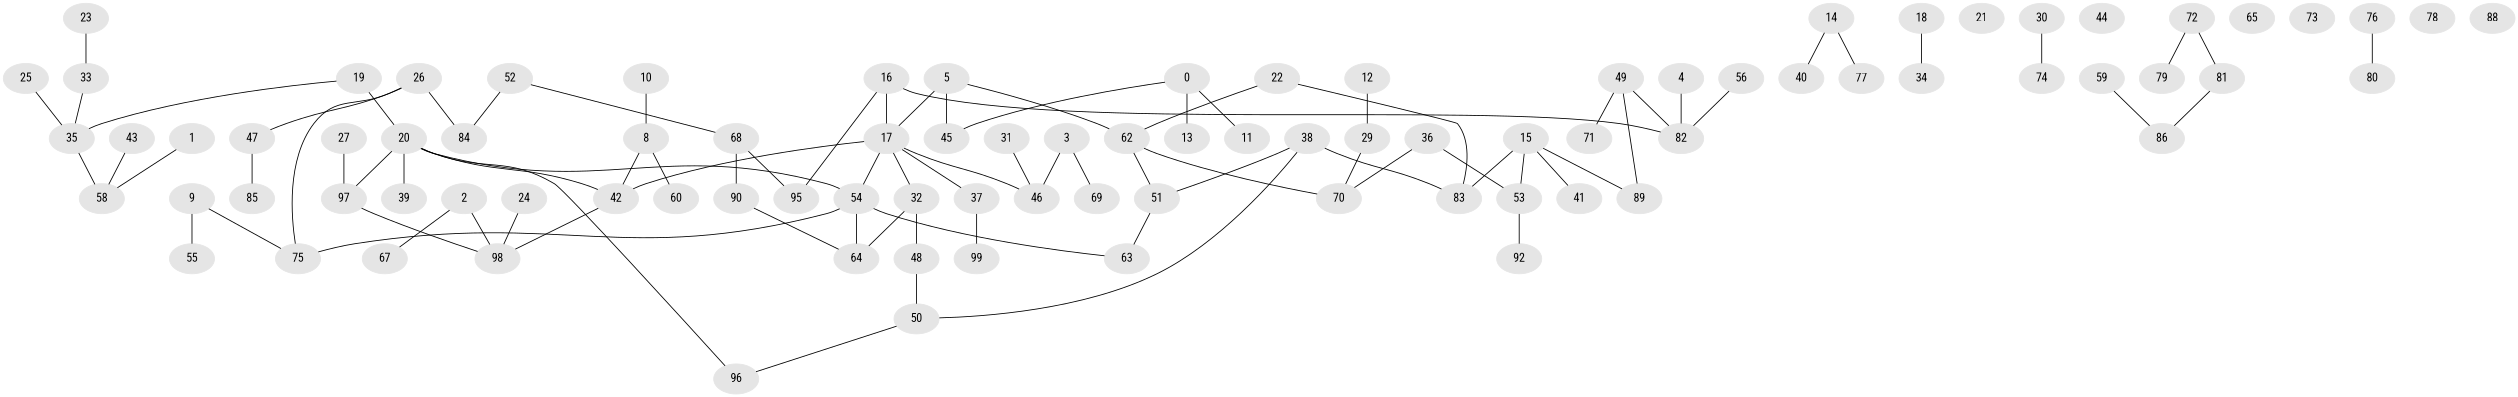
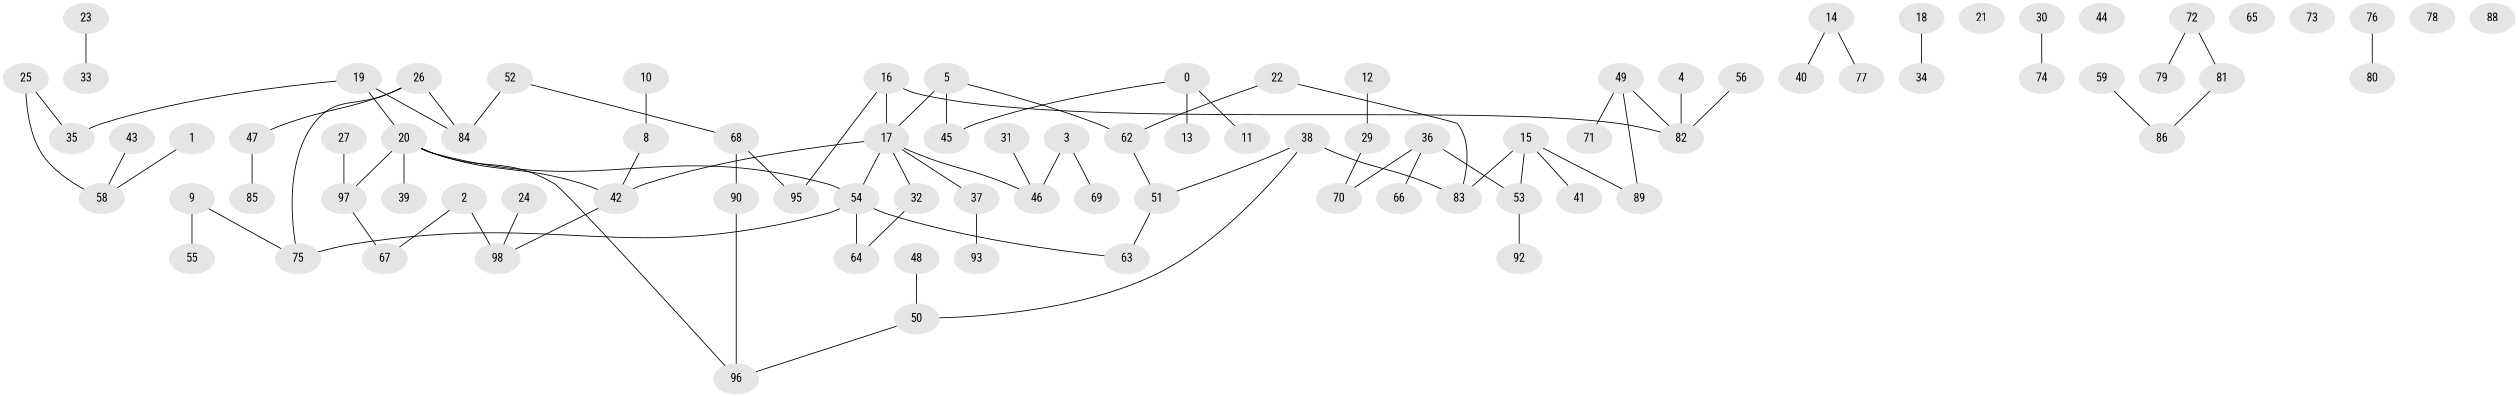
(79, 108) -> none
none -> (412, 109)
(87, 169) -> (40, 151)
(1234, 176) -> none
(676, 199) -> none
none -> (1399, 199)
(413, 229) -> (364, 229)
(796, 229) -> (736, 289)
(917, 229) -> none
(977, 259) -> (977, 259)
